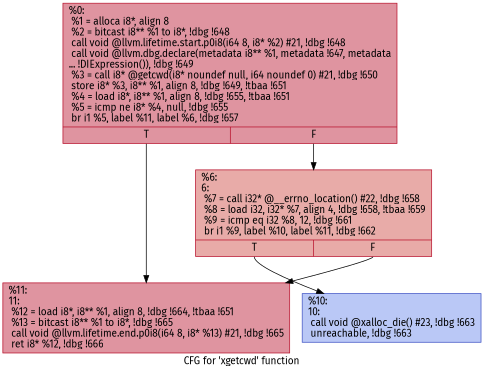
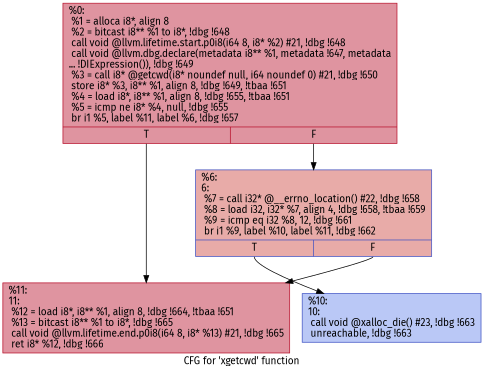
(314, 213) -> (314, 213)
